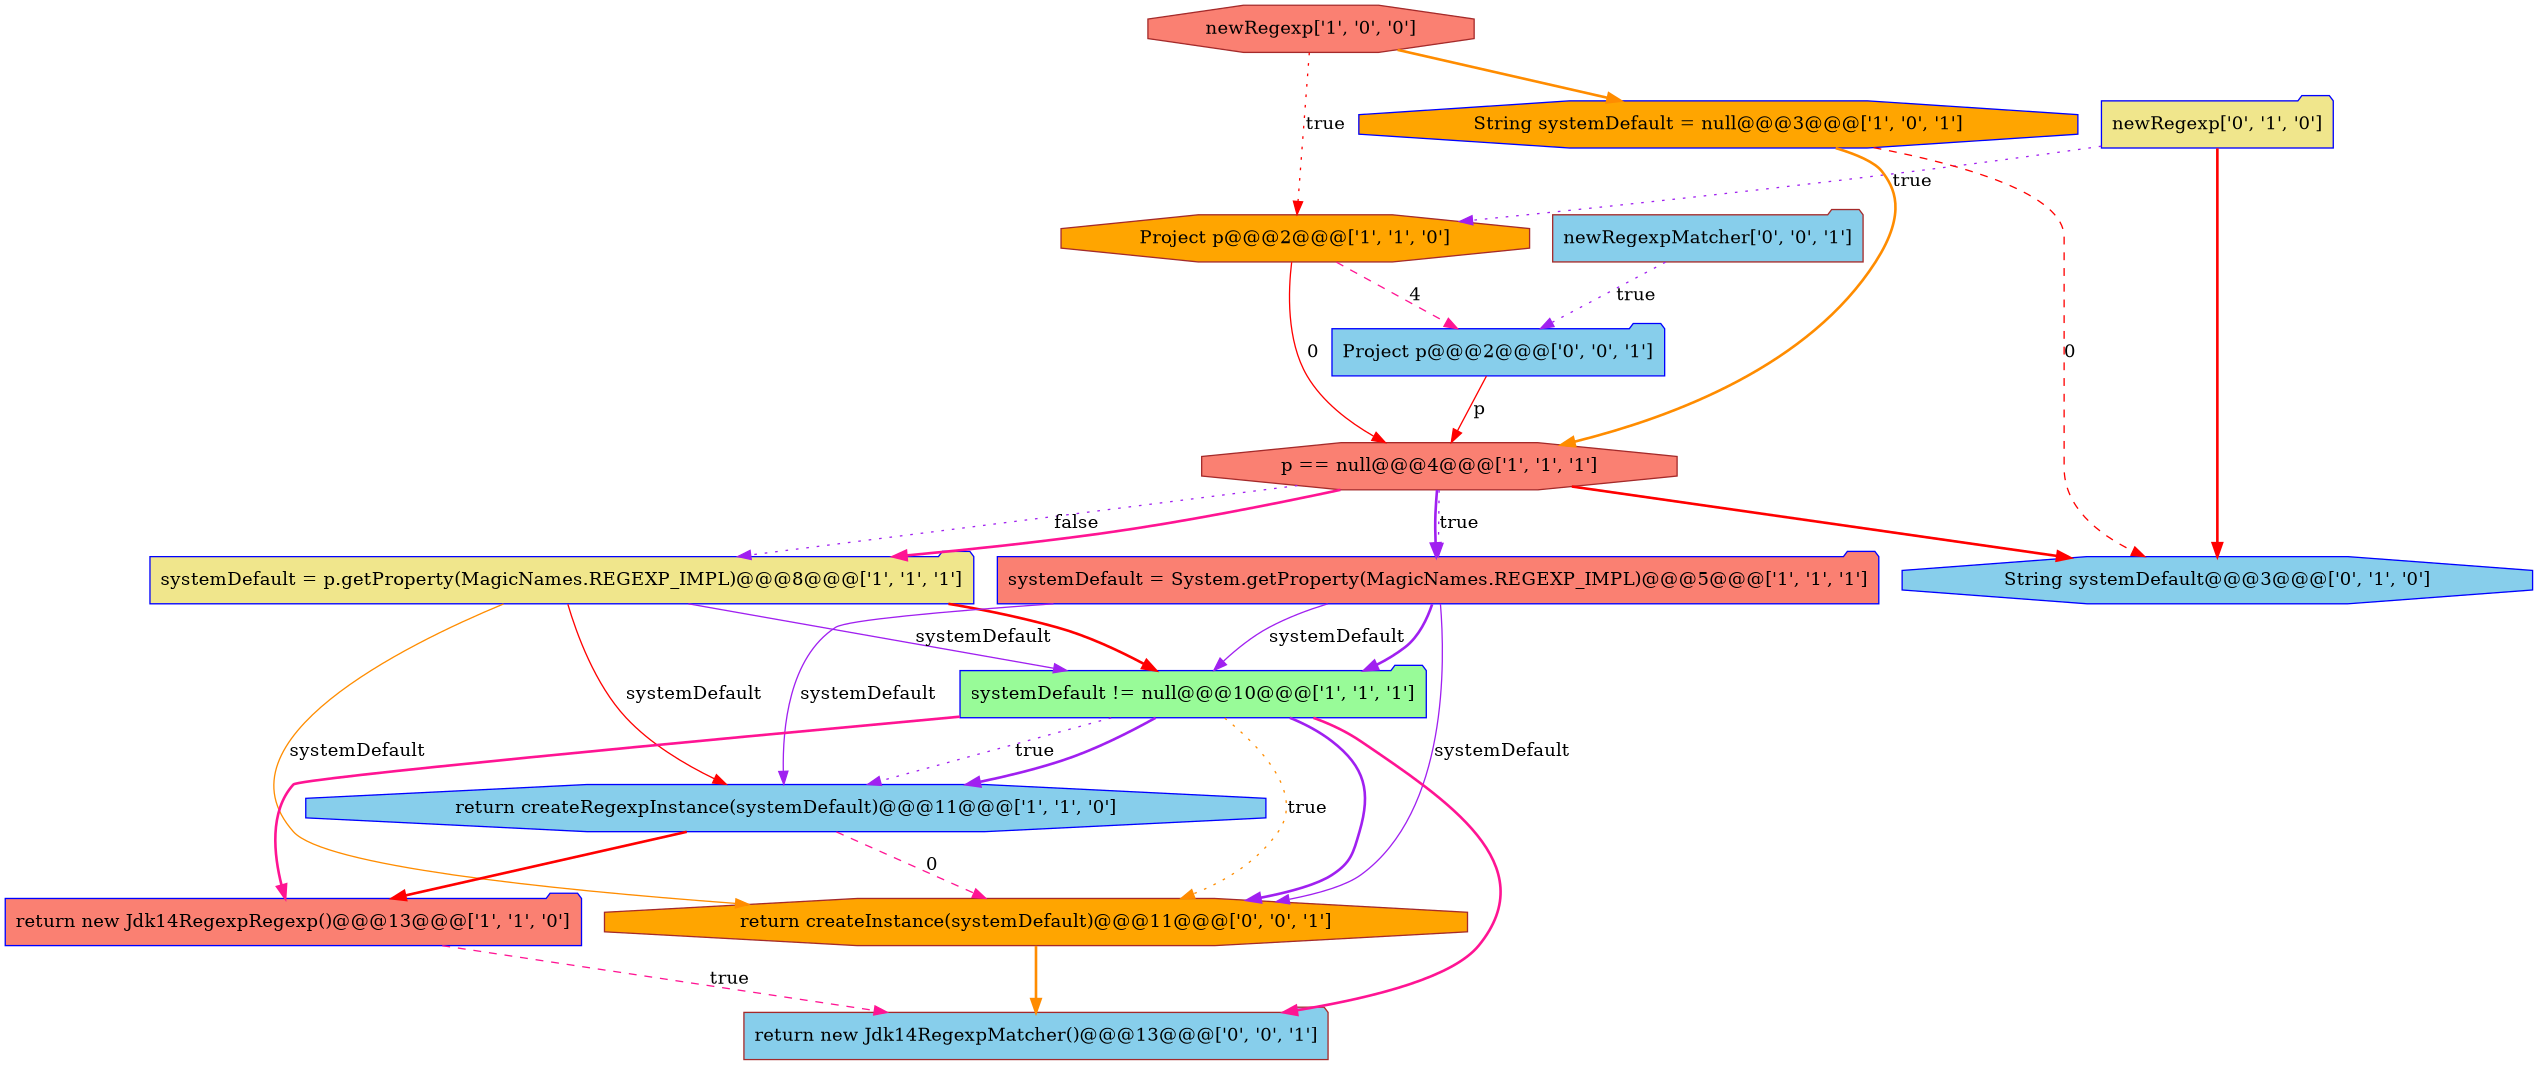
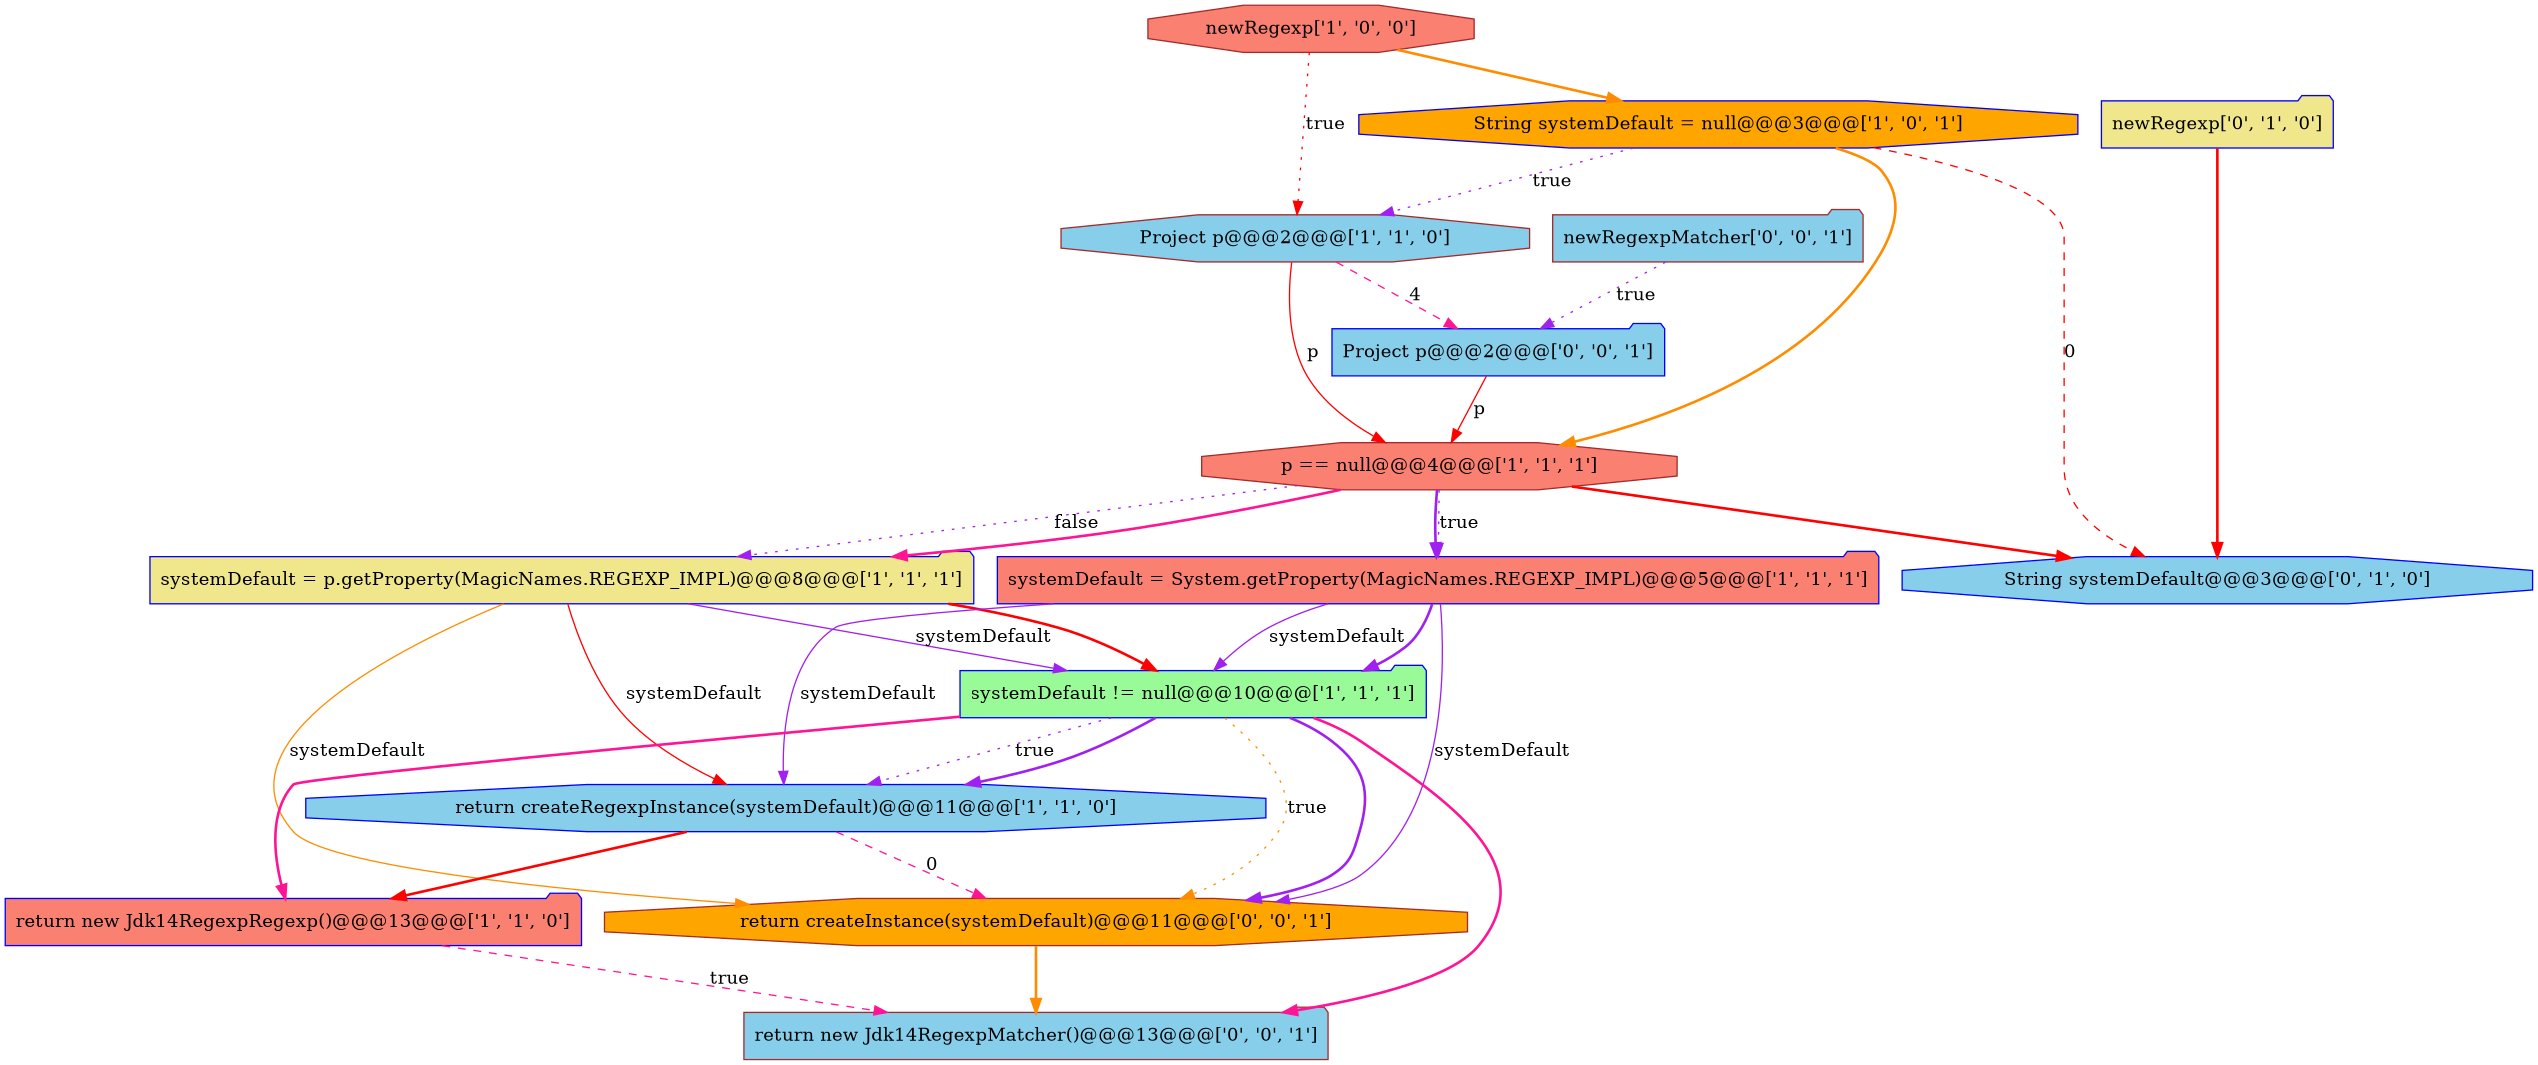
(1788, 186) -> (1513, 180)
(1295, 238) -> (1295, 238)
(1314, 352) -> (1314, 352)
